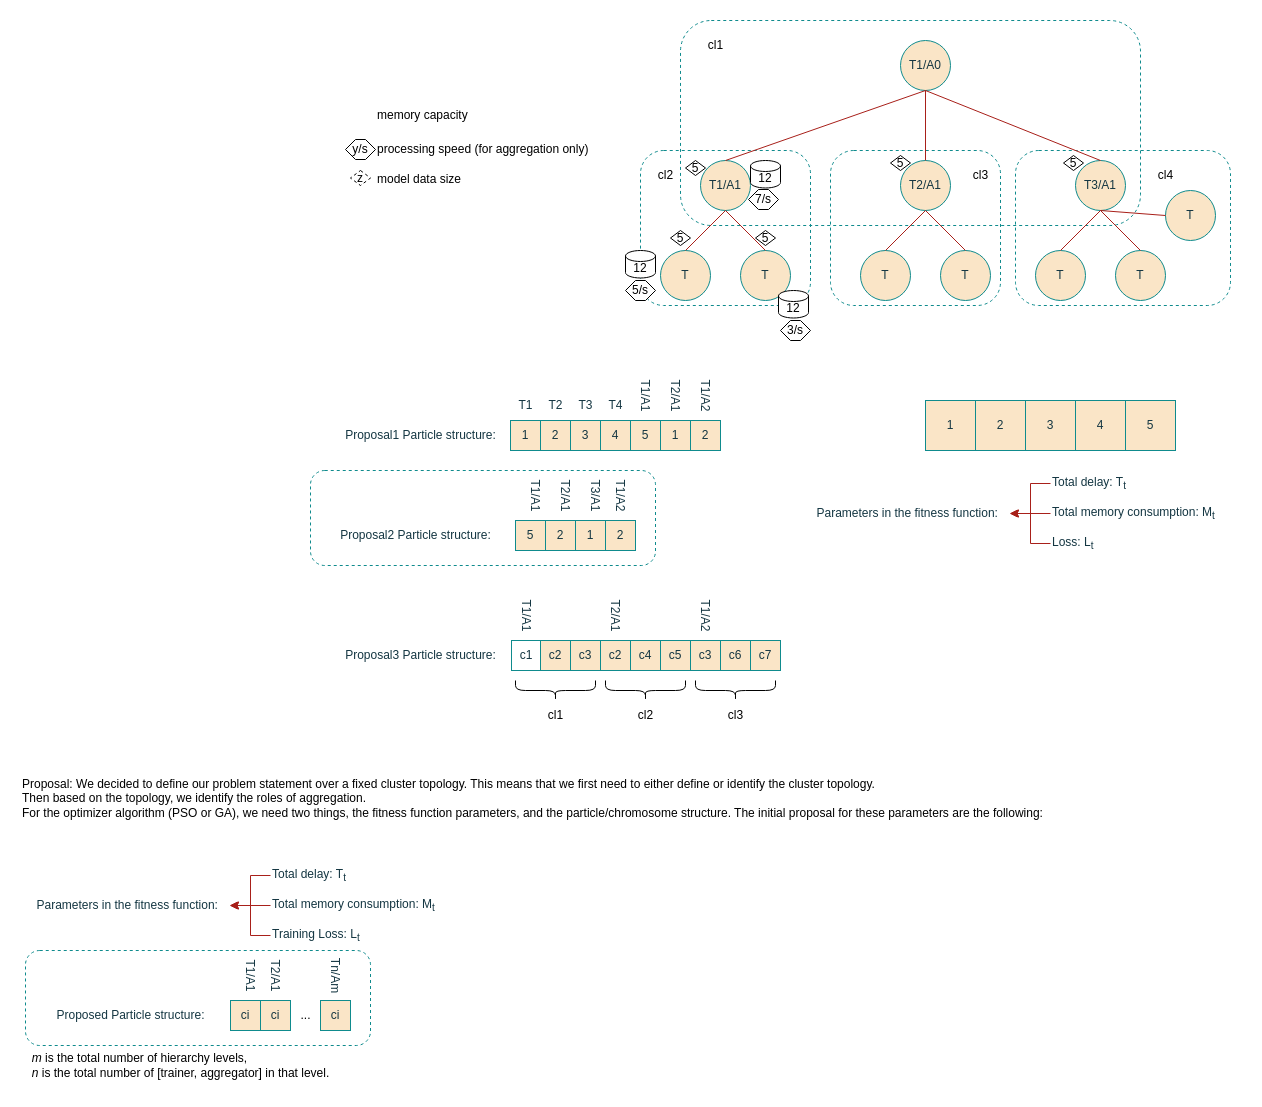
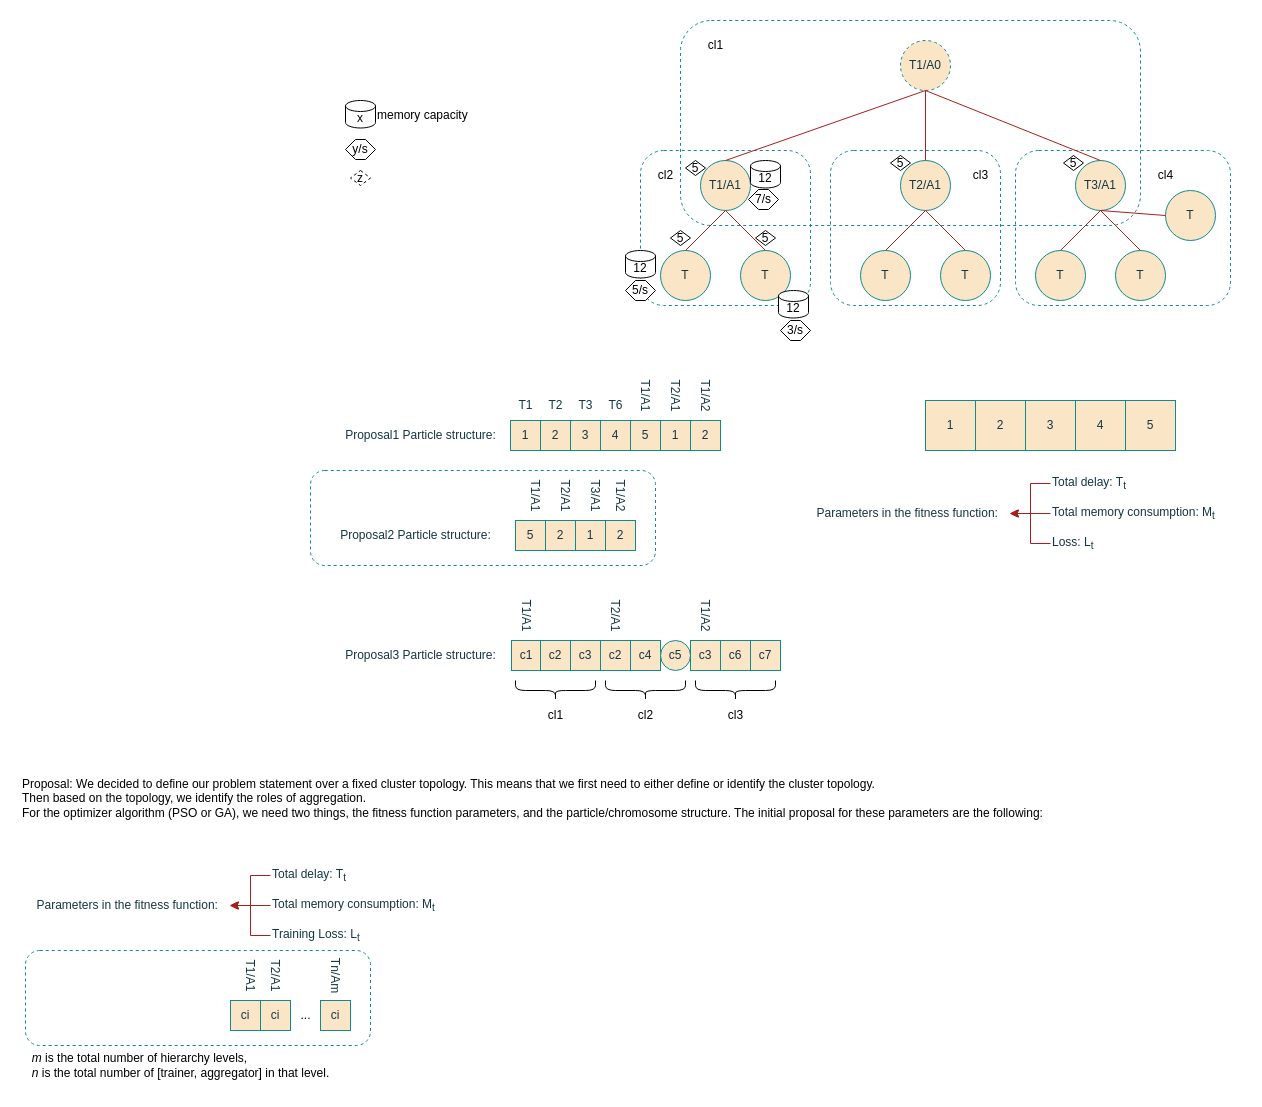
(926, 66) -> (926, 66)
none -> (361, 114)
(491, 150) -> none
(431, 180) -> none
(616, 406) -> (616, 406)
(527, 656) -> (527, 656)
(676, 656) -> (676, 656)
(131, 1016) -> none
